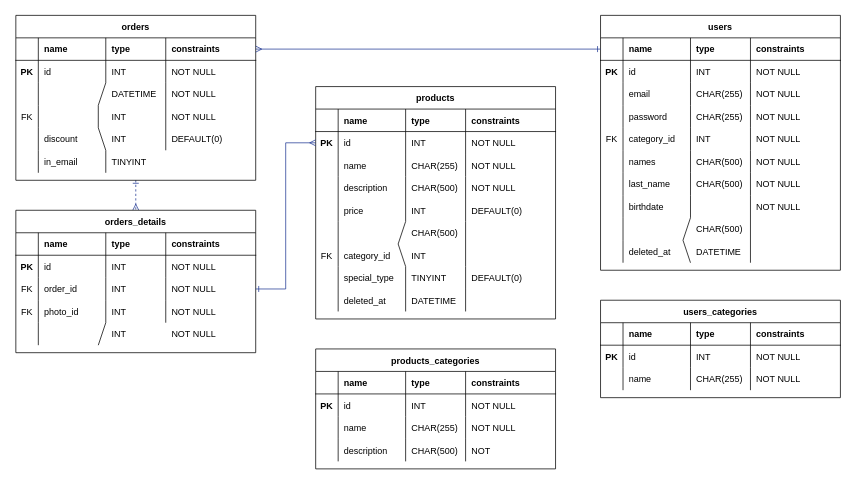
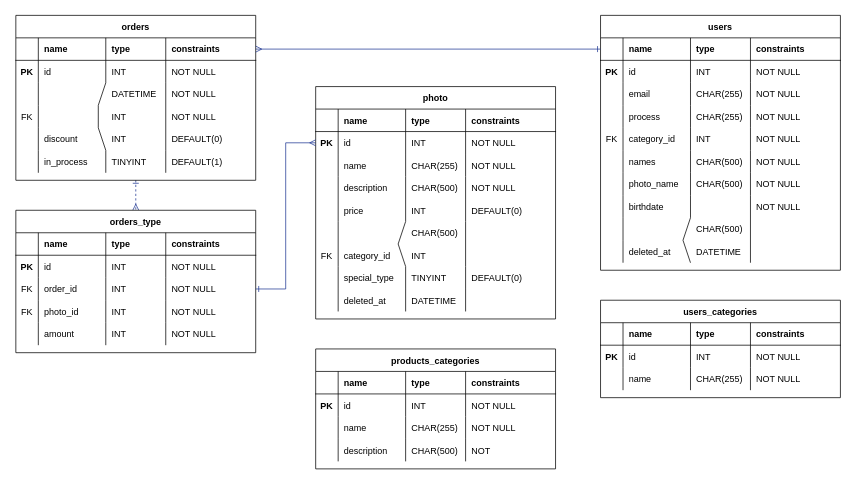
(435, 98) -> (435, 98)
(649, 117) -> (646, 117)
(60, 162) -> (68, 162)
none -> (210, 162)
(650, 185) -> (654, 185)
(135, 222) -> (135, 222)
none -> (72, 334)
